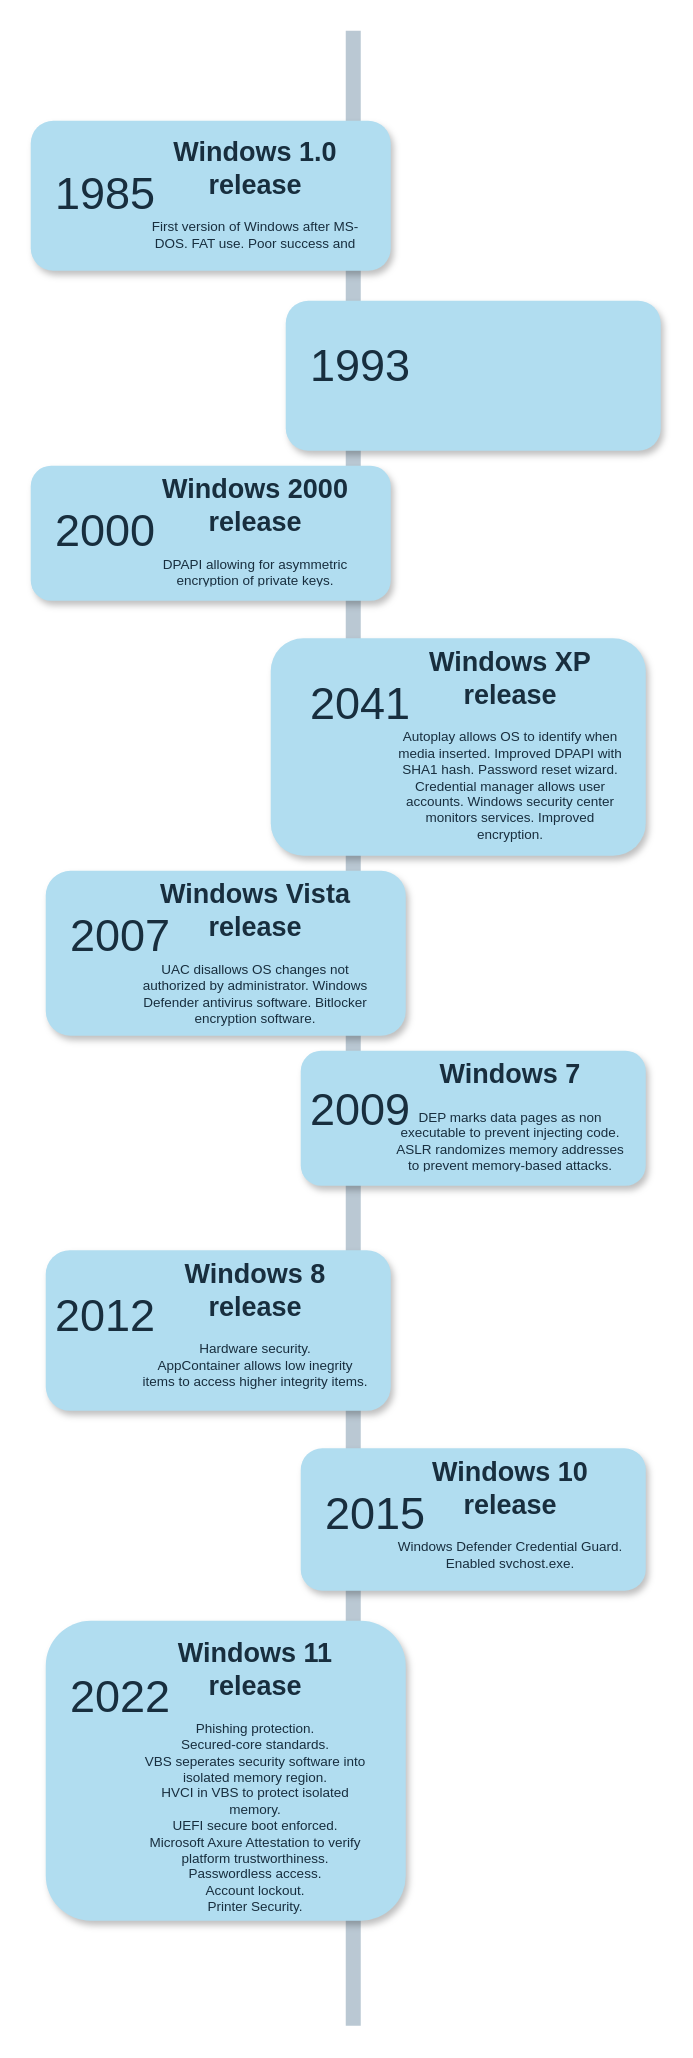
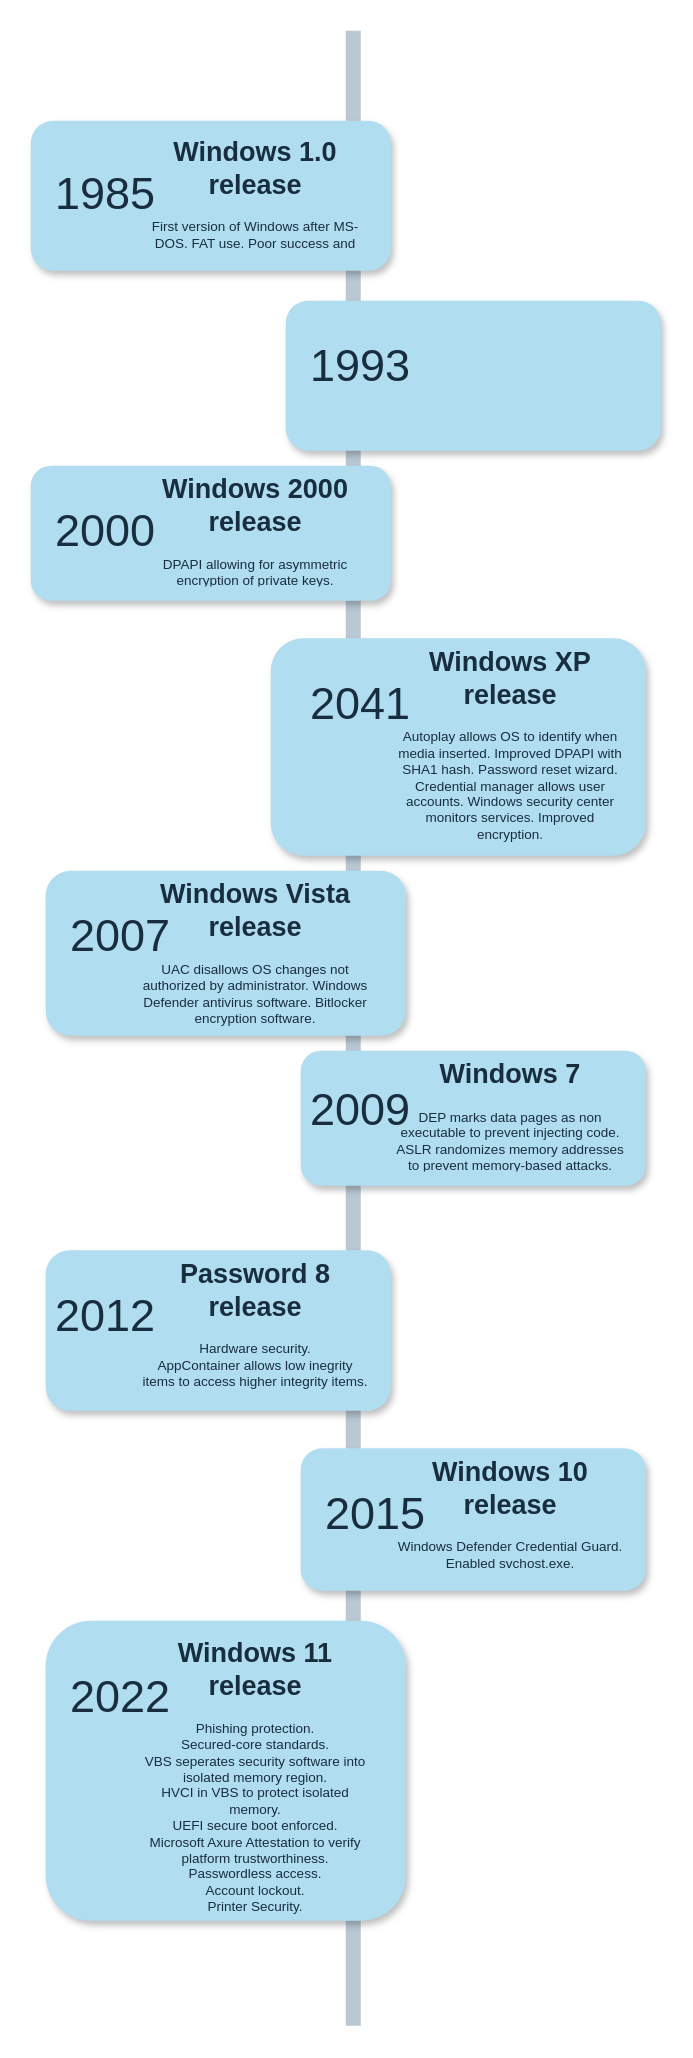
(256, 1282) -> (256, 1282)
